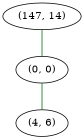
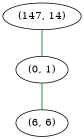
(42, 70) -> (42, 70)
(42, 123) -> (42, 123)
